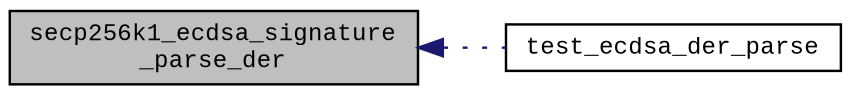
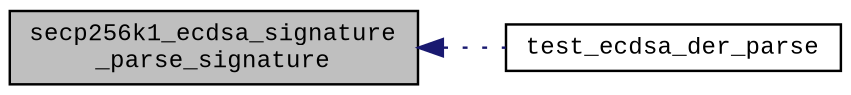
(214, 48) -> (214, 48)
